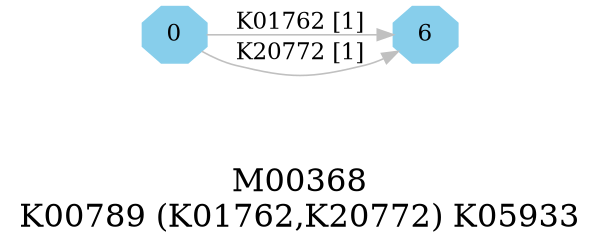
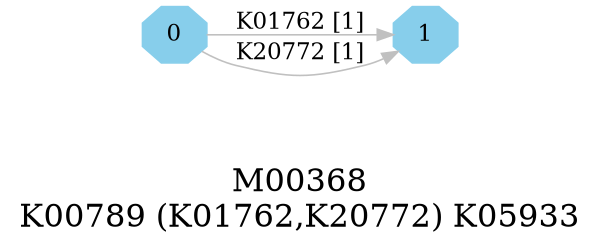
(426, 35) -> (426, 35)
